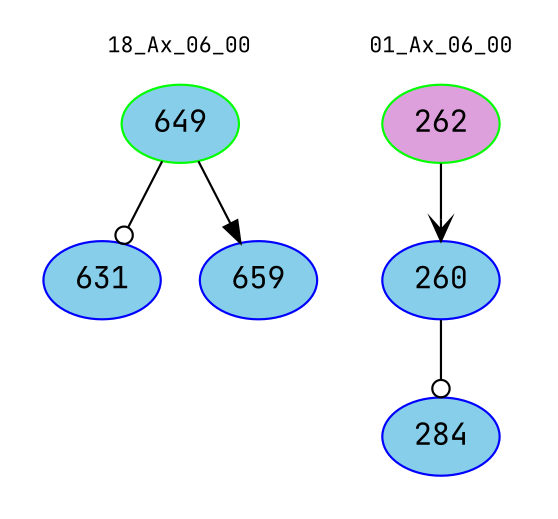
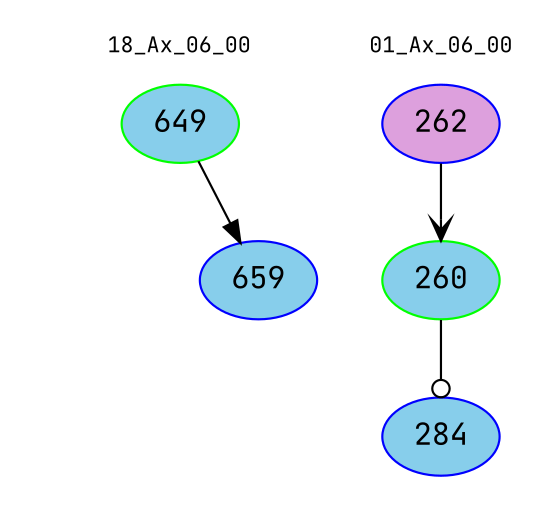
(441, 124) -> (441, 124)
(102, 280) -> none
(441, 280) -> (441, 280)
